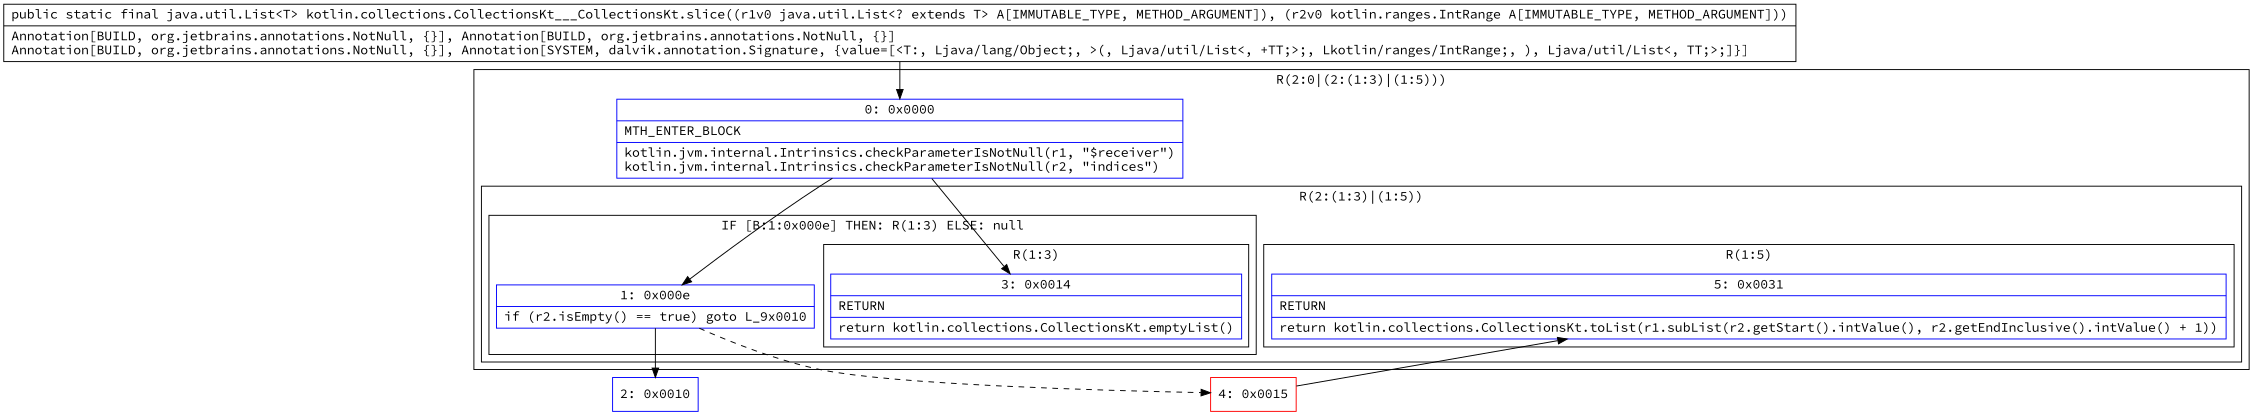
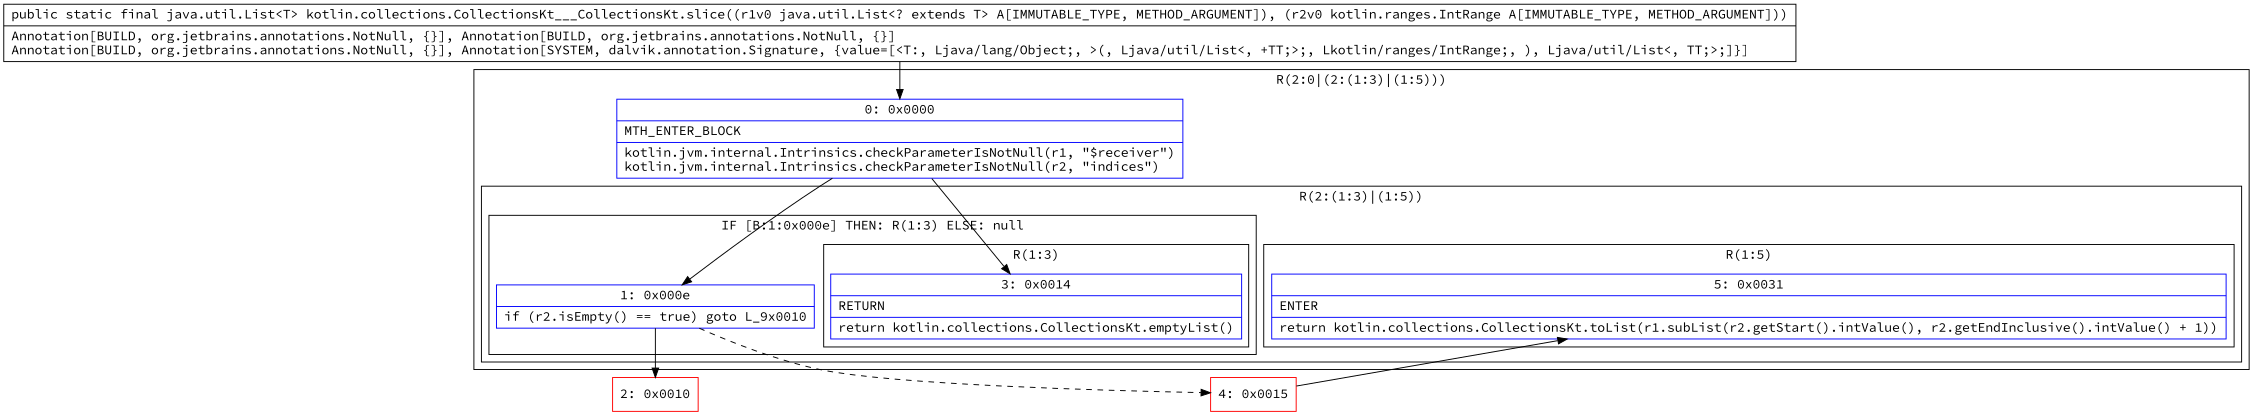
(1303, 306) -> (1299, 306)
(655, 394) -> (655, 394)
